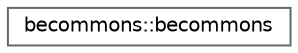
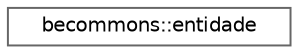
(149, 27) -> (149, 27)
